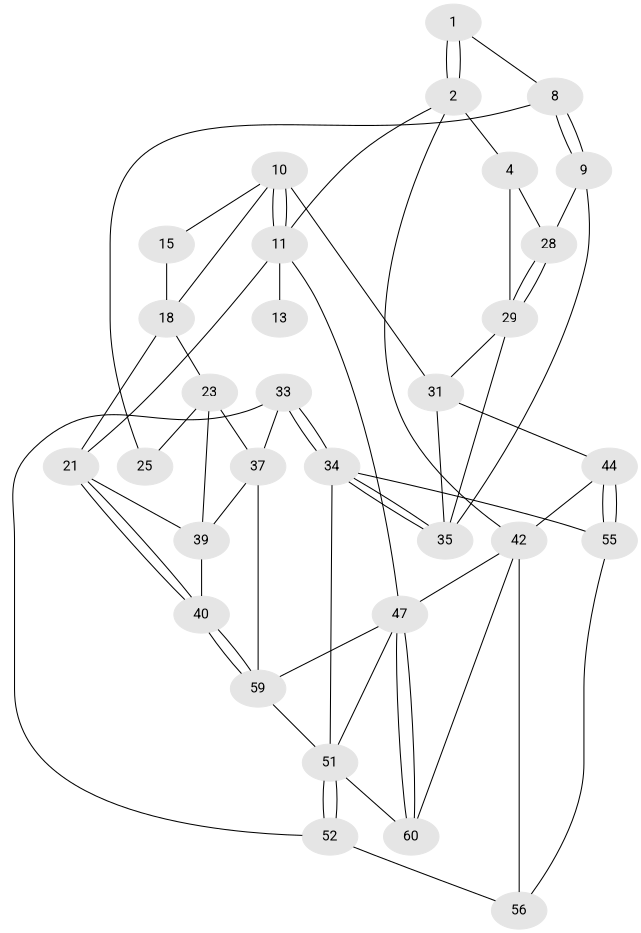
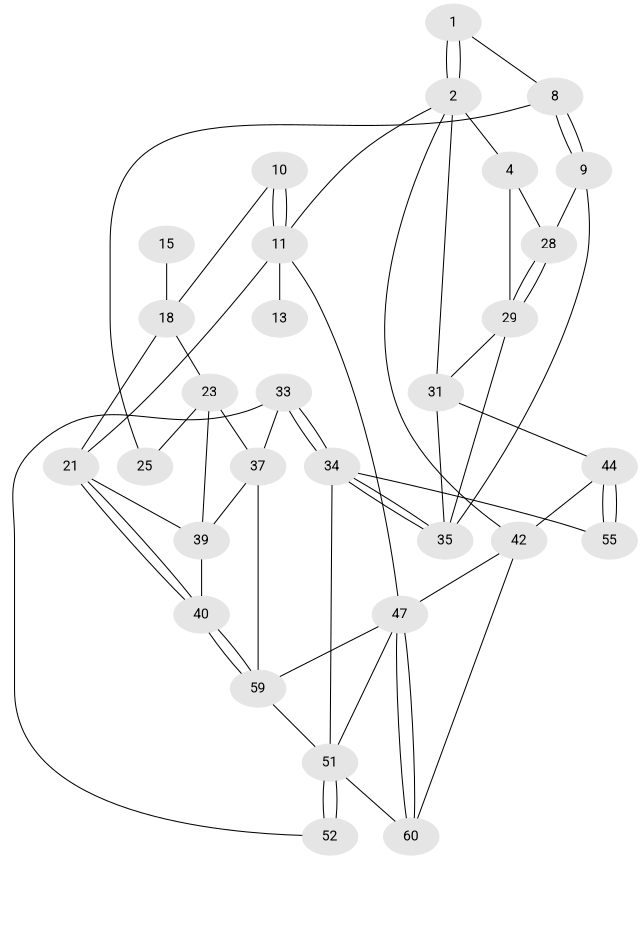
(223, 208) -> none
(358, 282) -> (445, 244)
(519, 911) -> none
